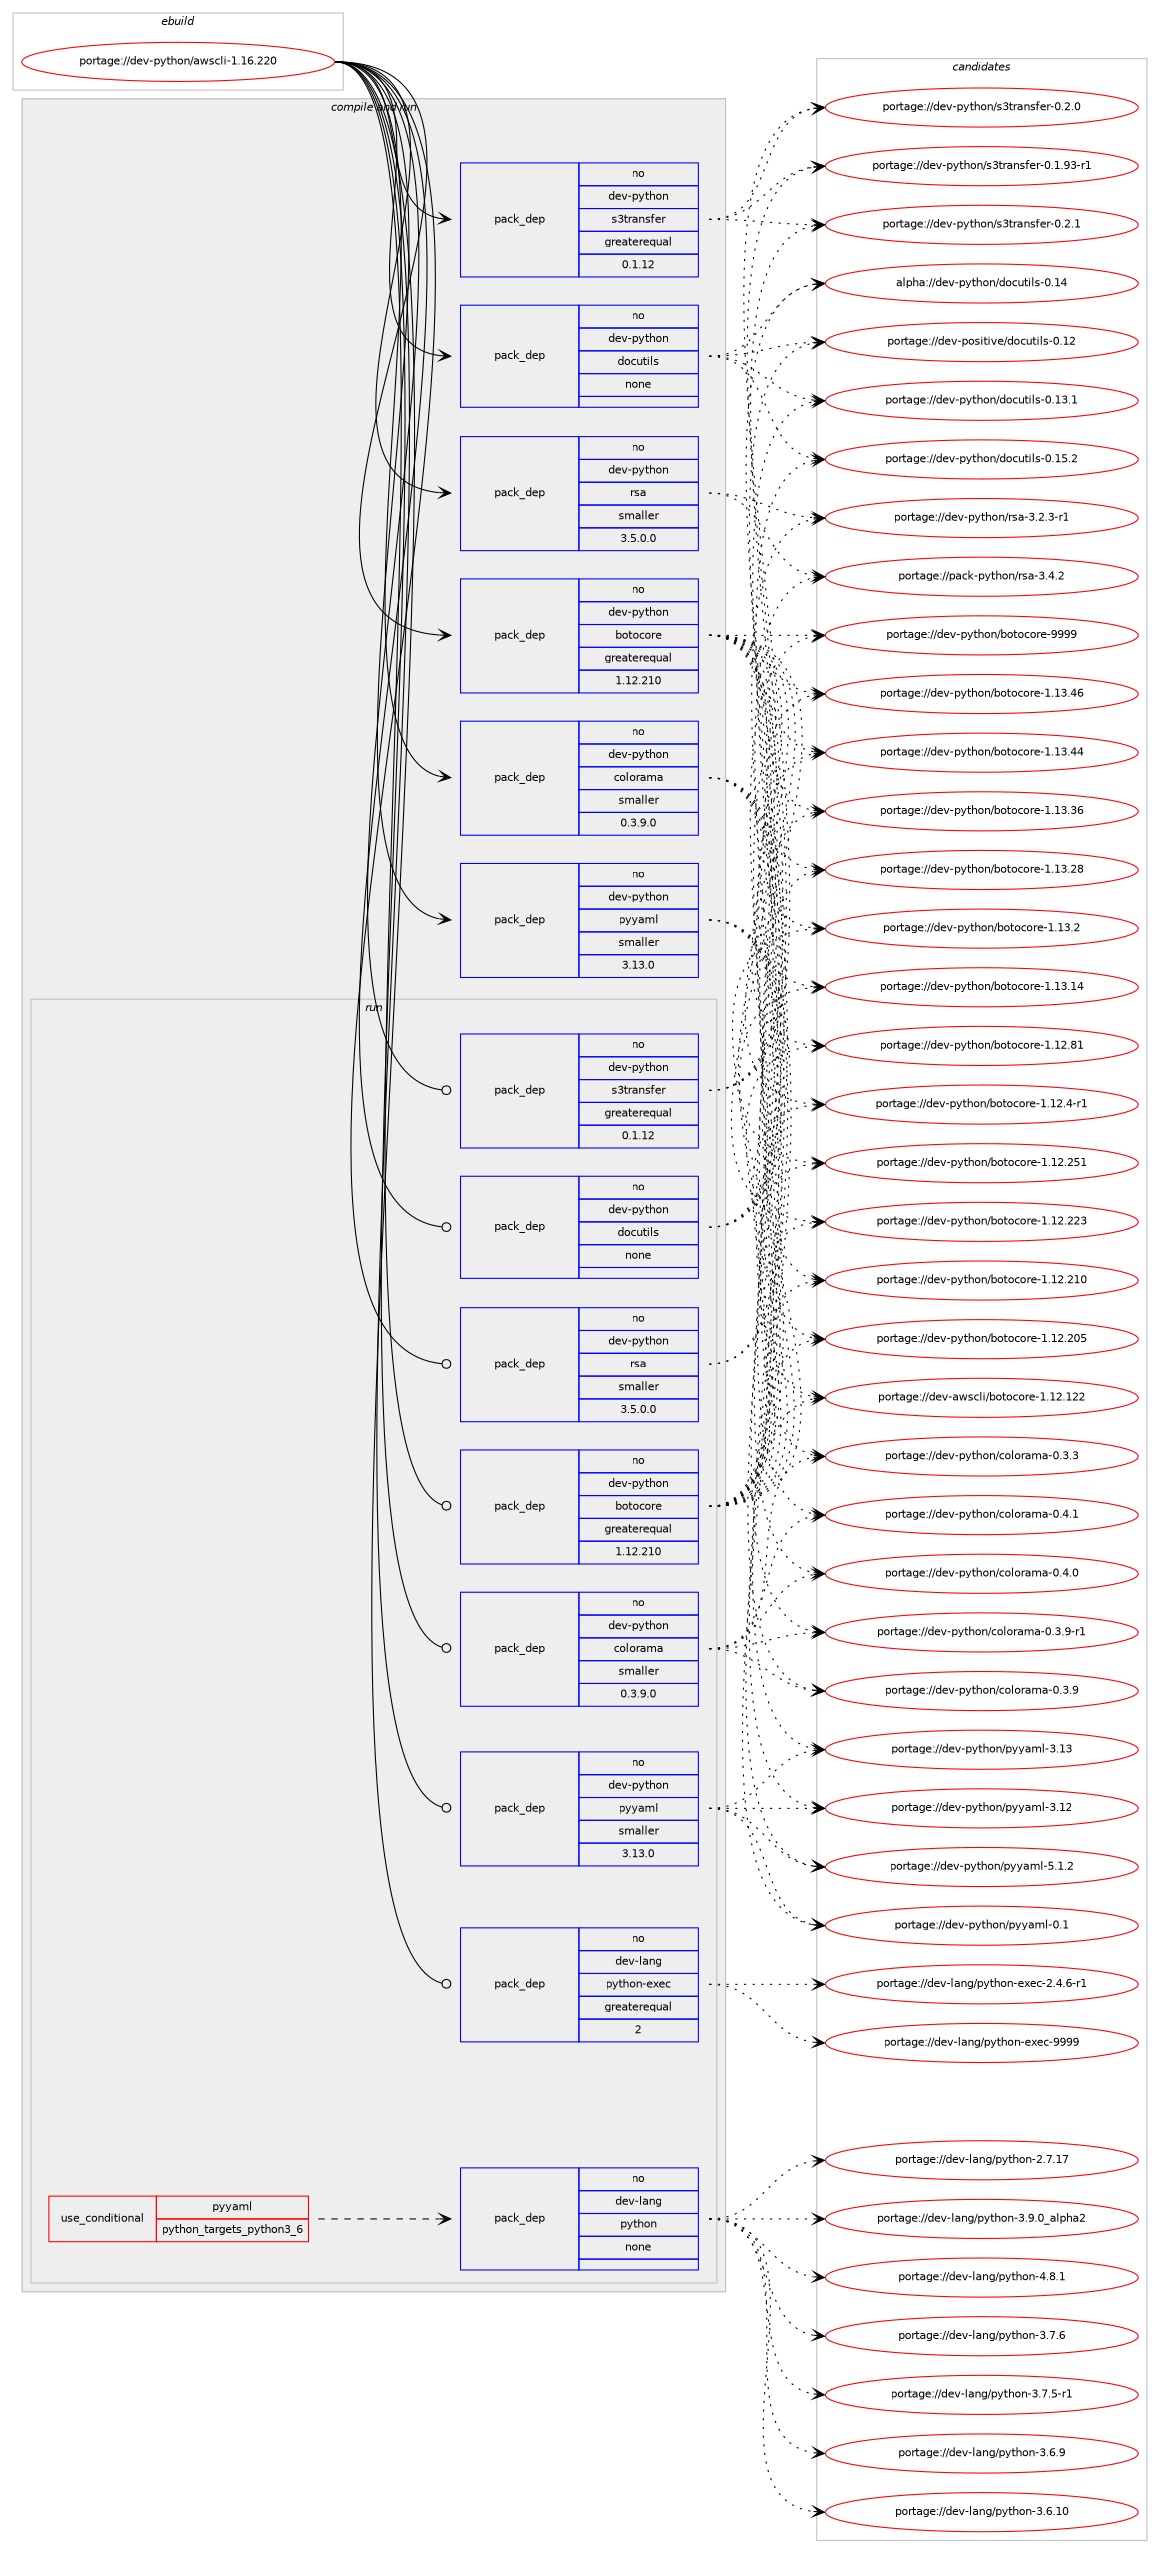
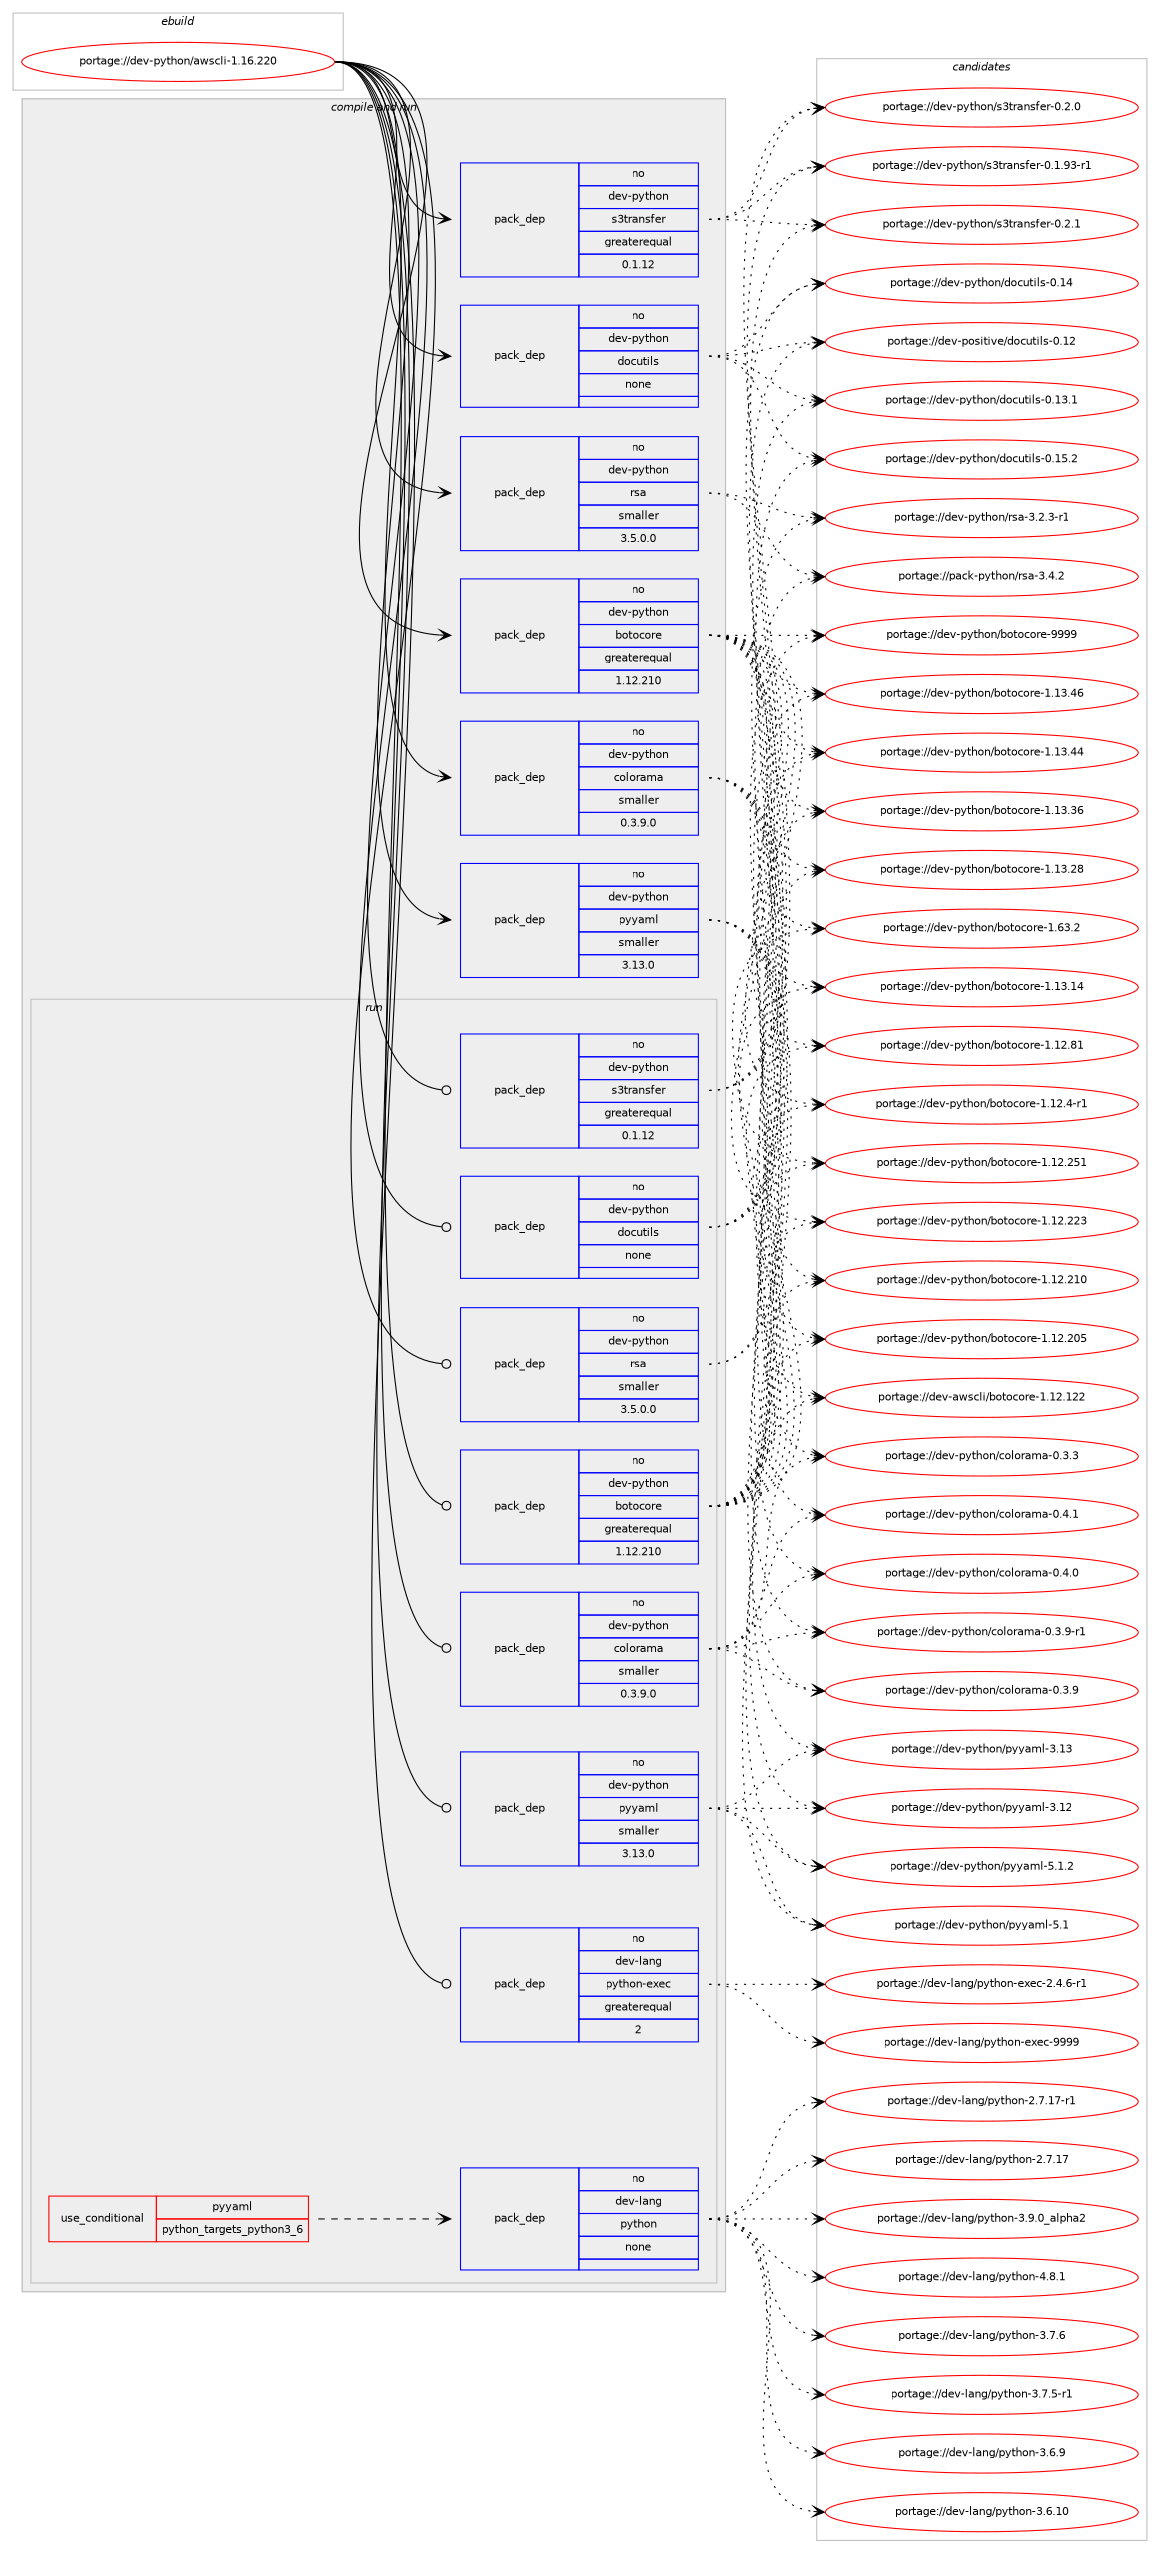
(982, 283) -> (982, 283)
(982, 929) -> (982, 929)
(982, 1926) -> (982, 1926)
none -> (982, 2102)
